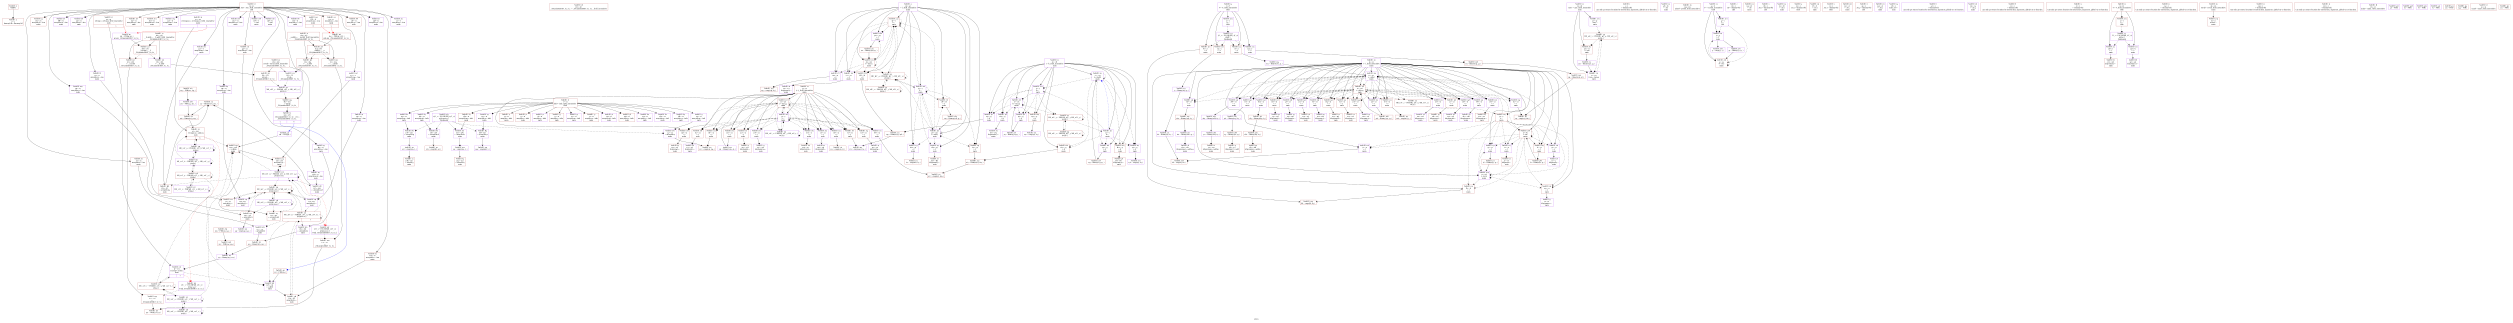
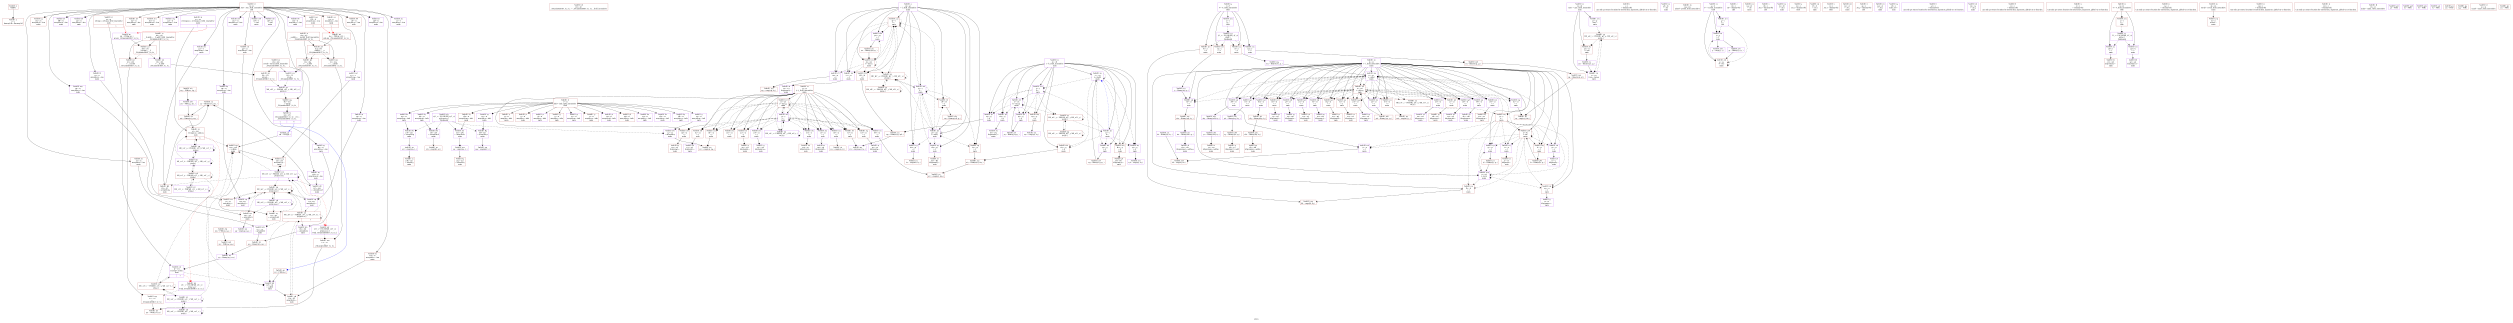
(1173, 111) -> (1184, 95)
(727, 148) -> none
